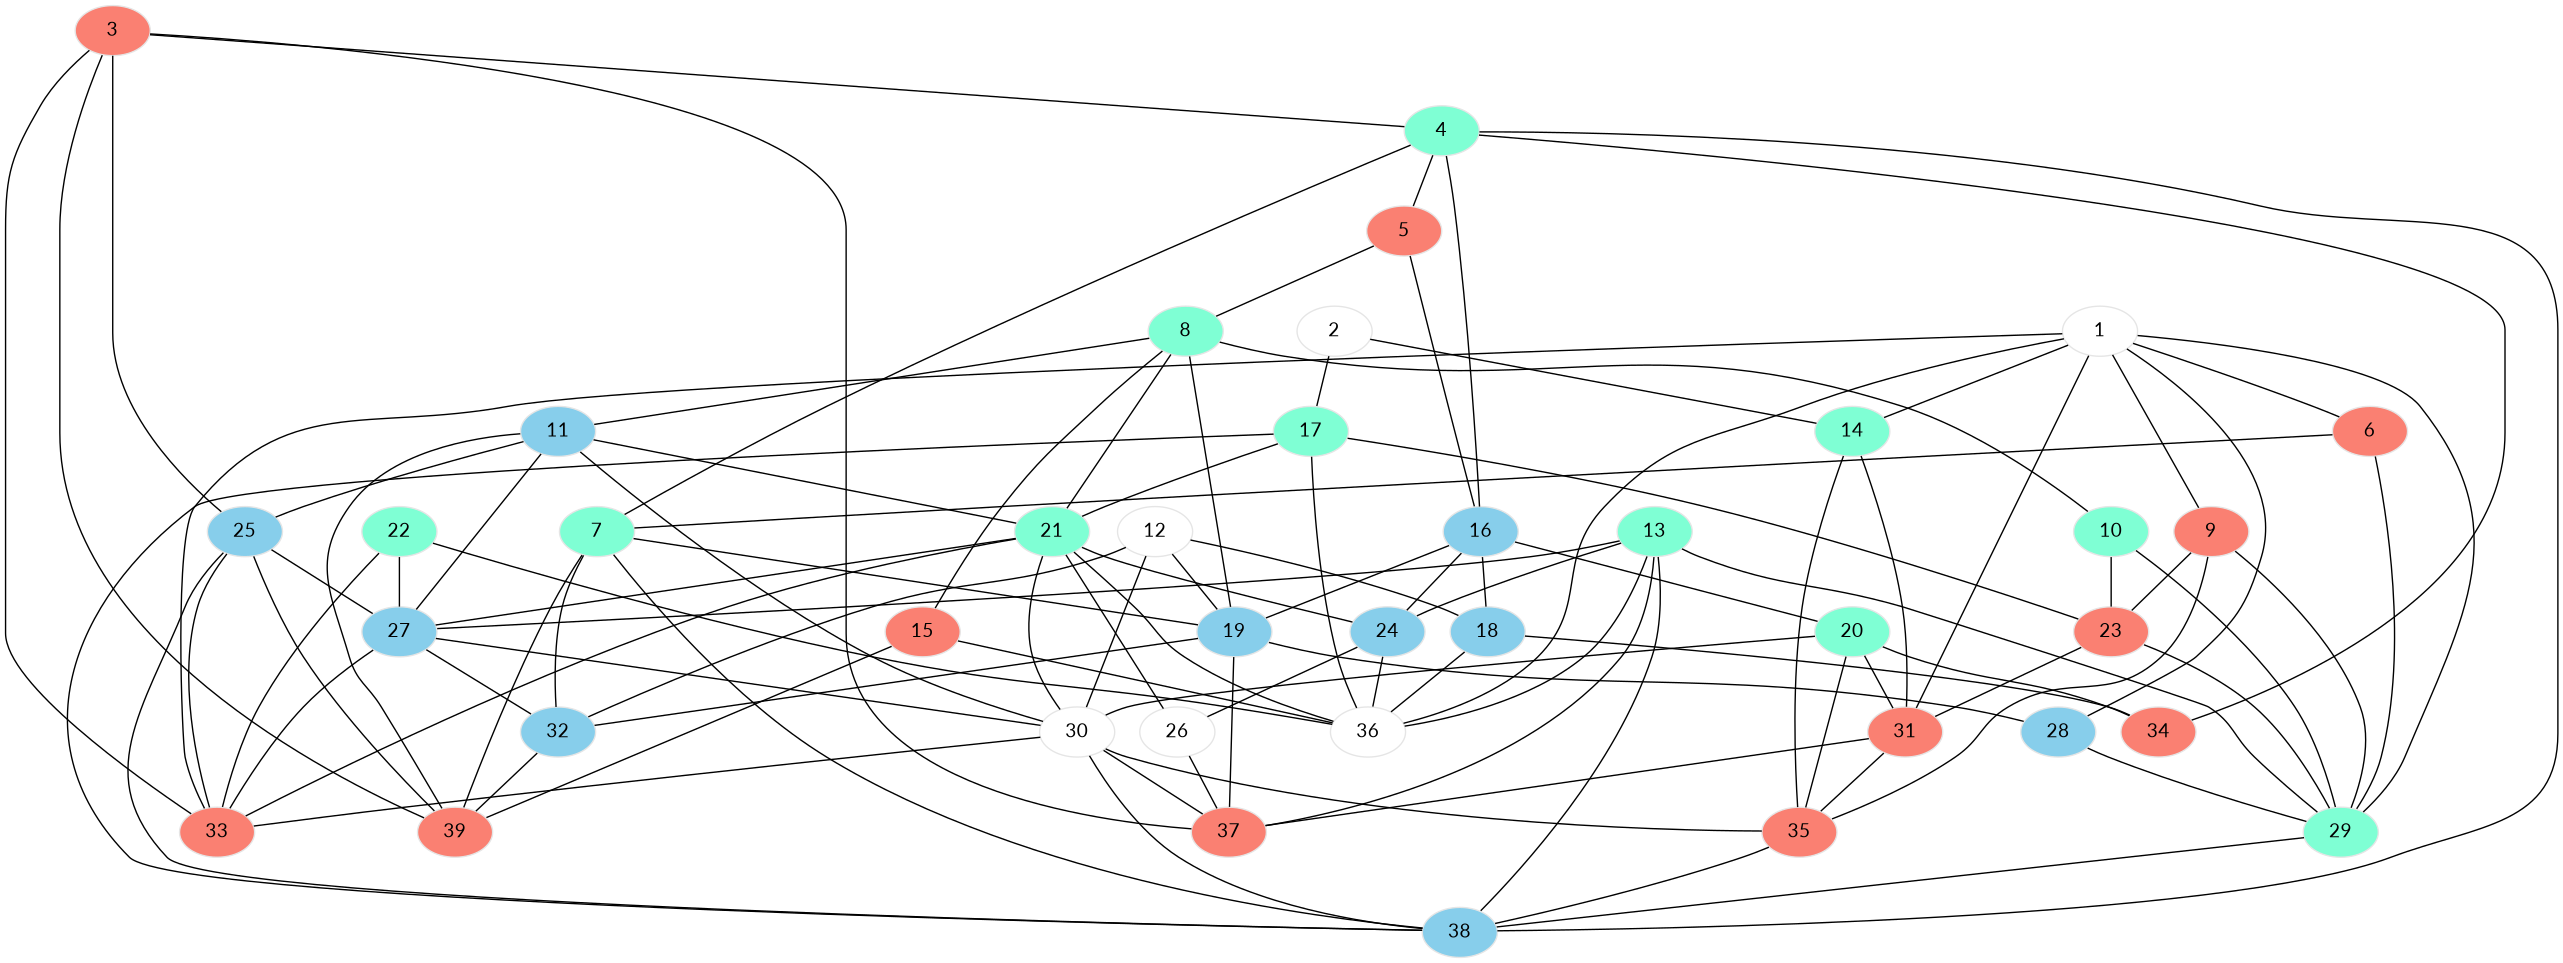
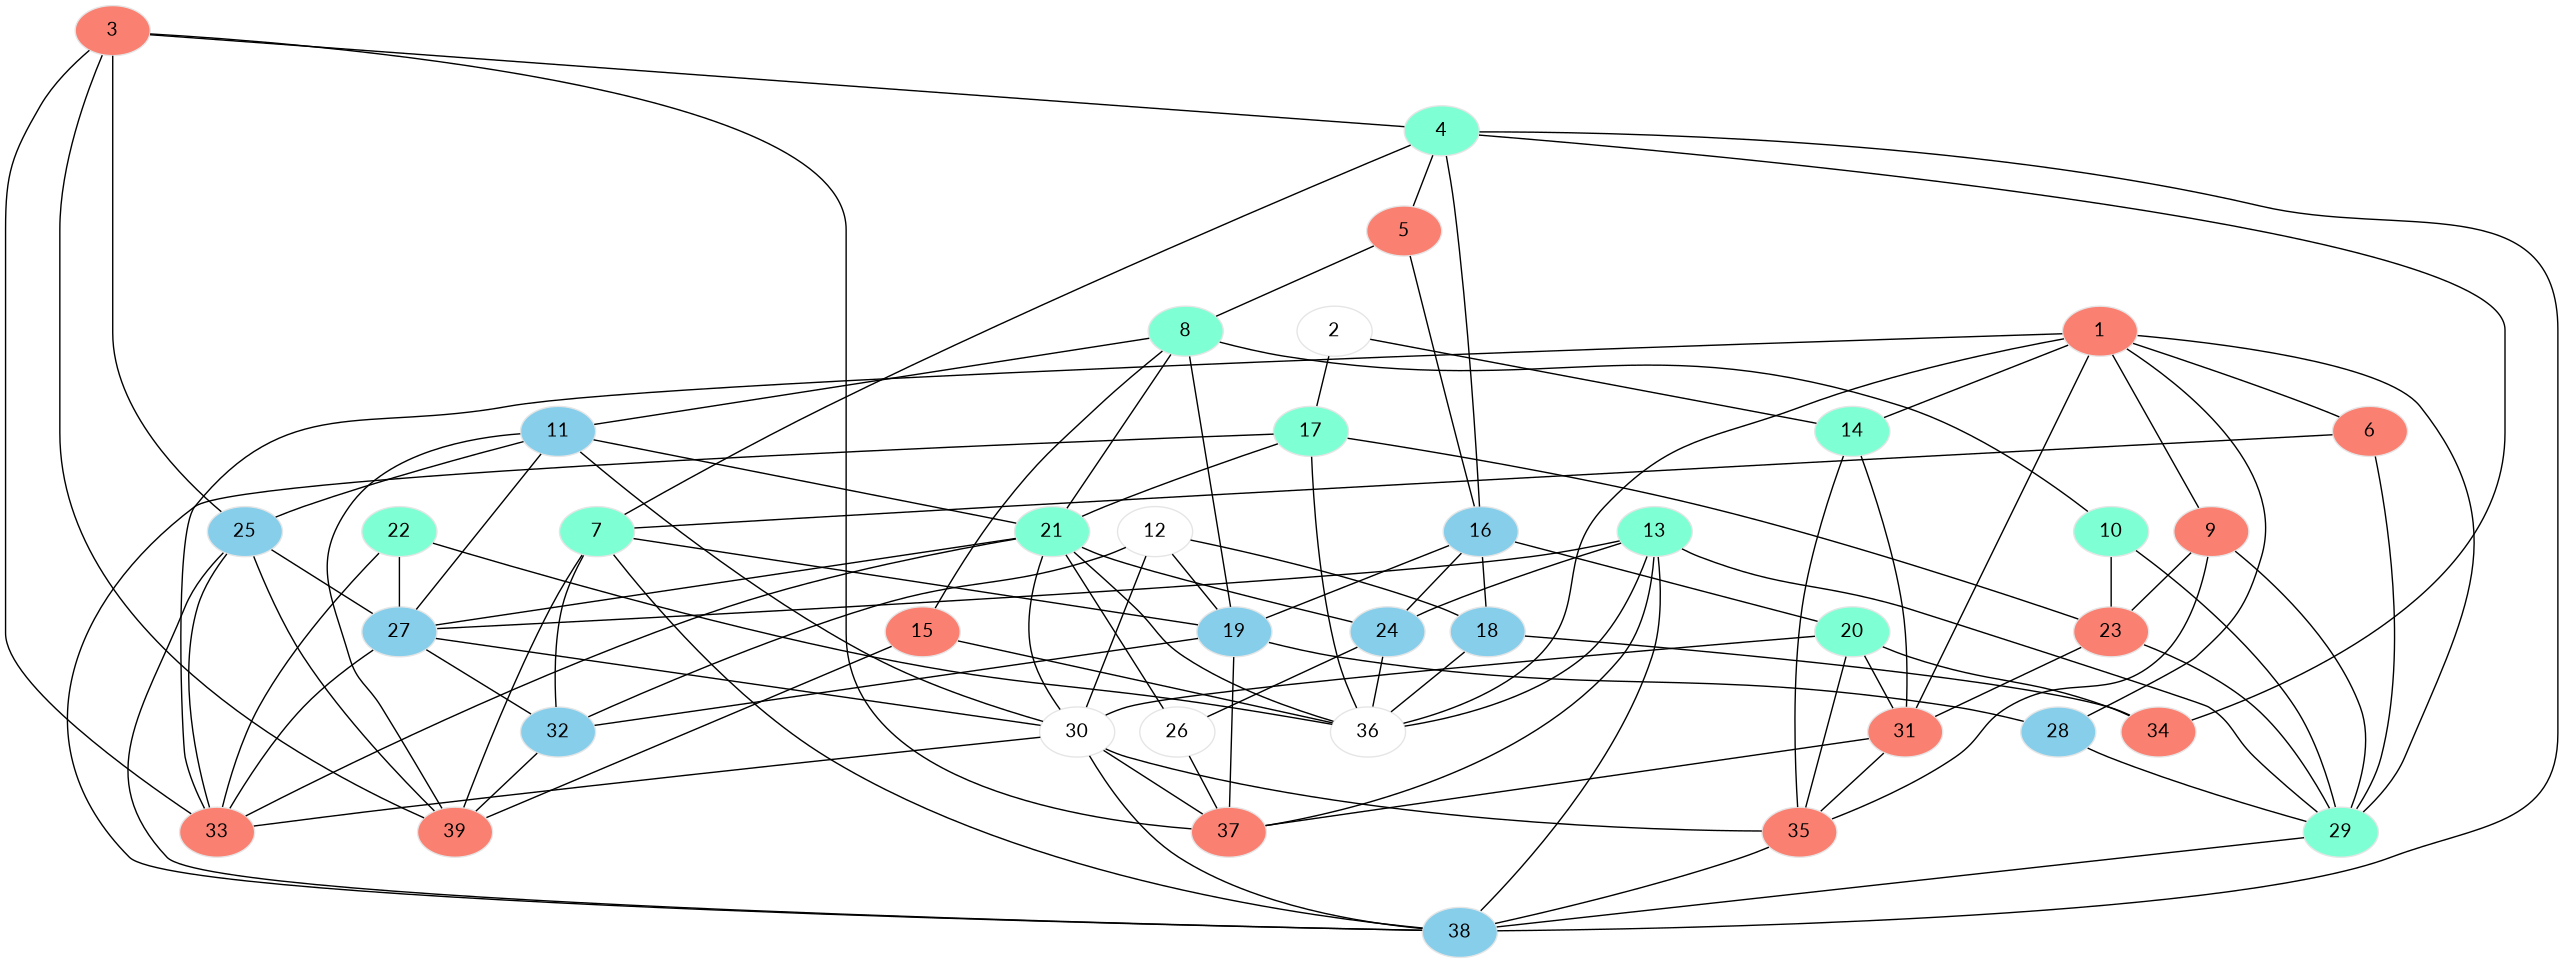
(2100, 331) -> (2100, 331)
